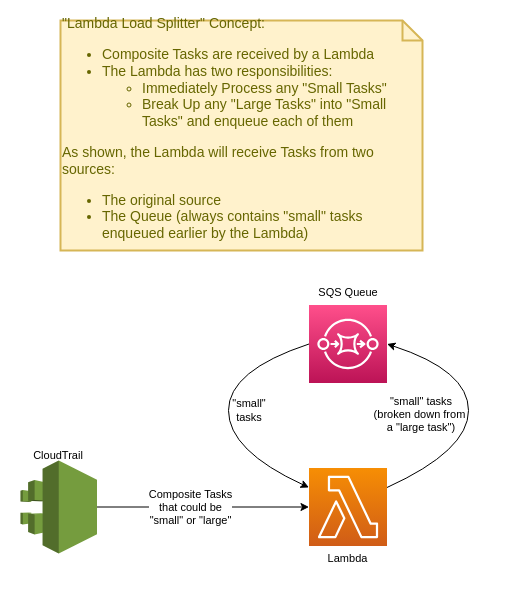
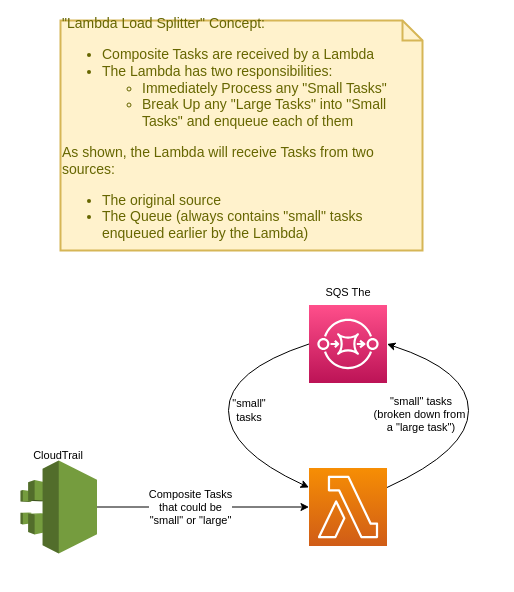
(349, 293) -> (349, 293)
(348, 558) -> none
